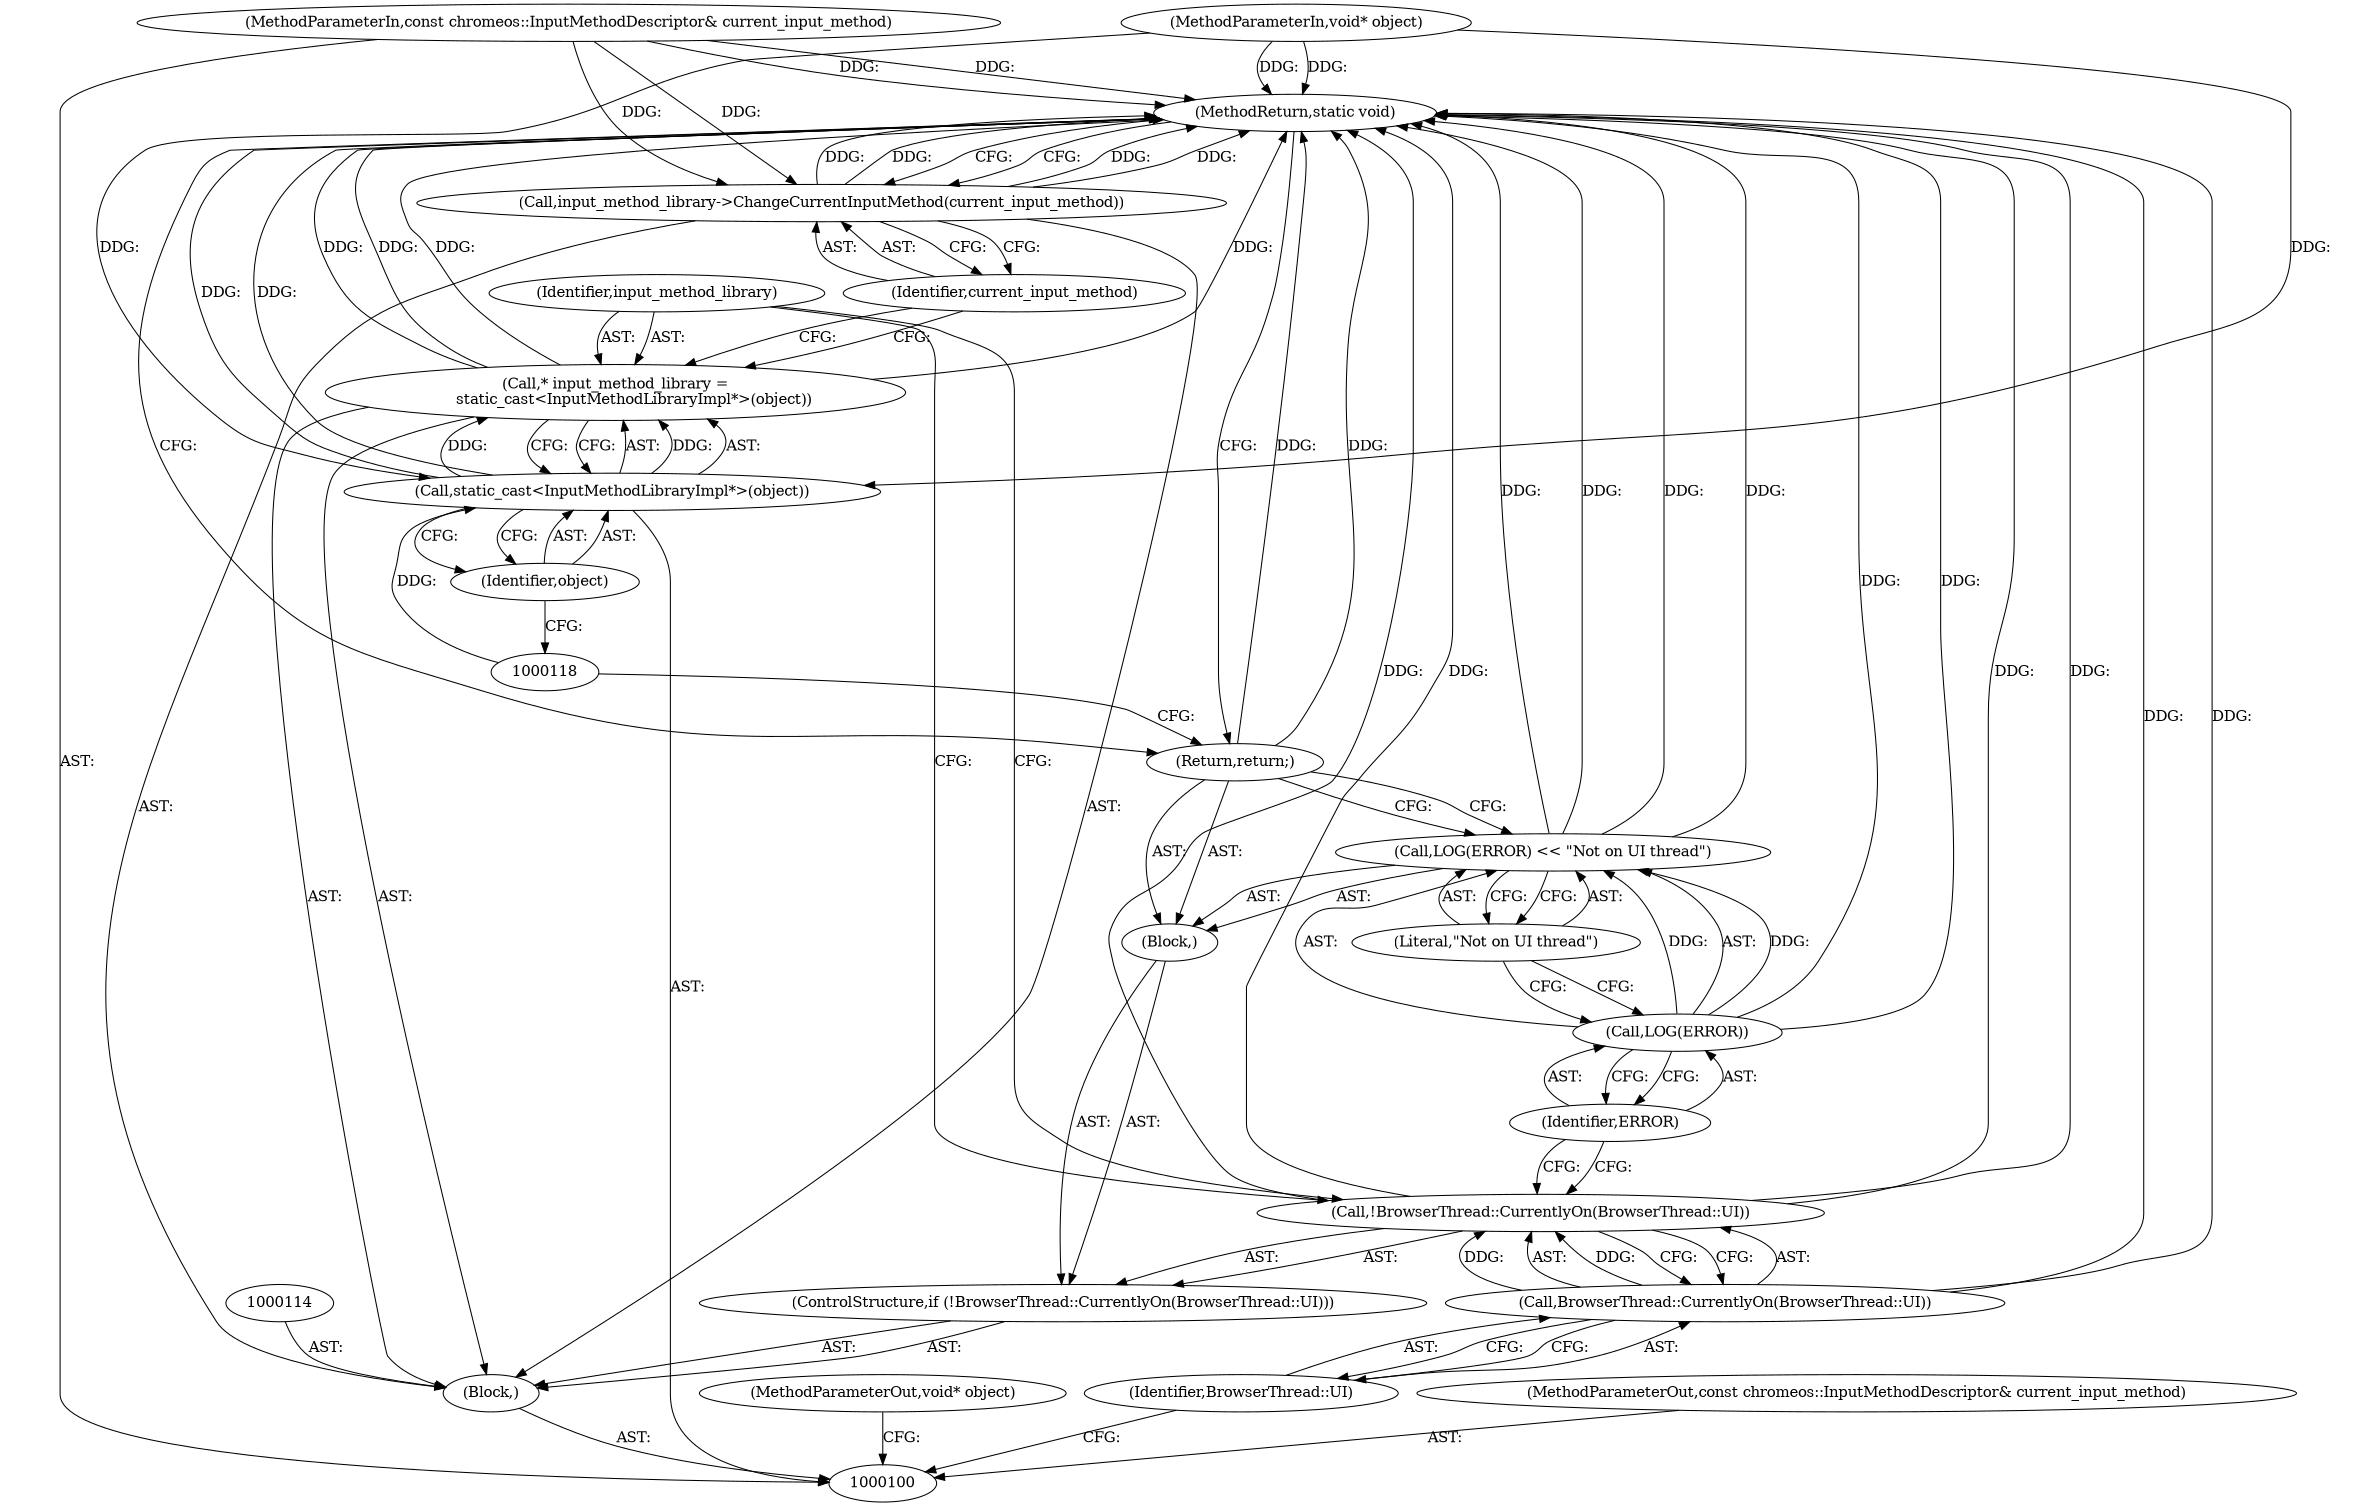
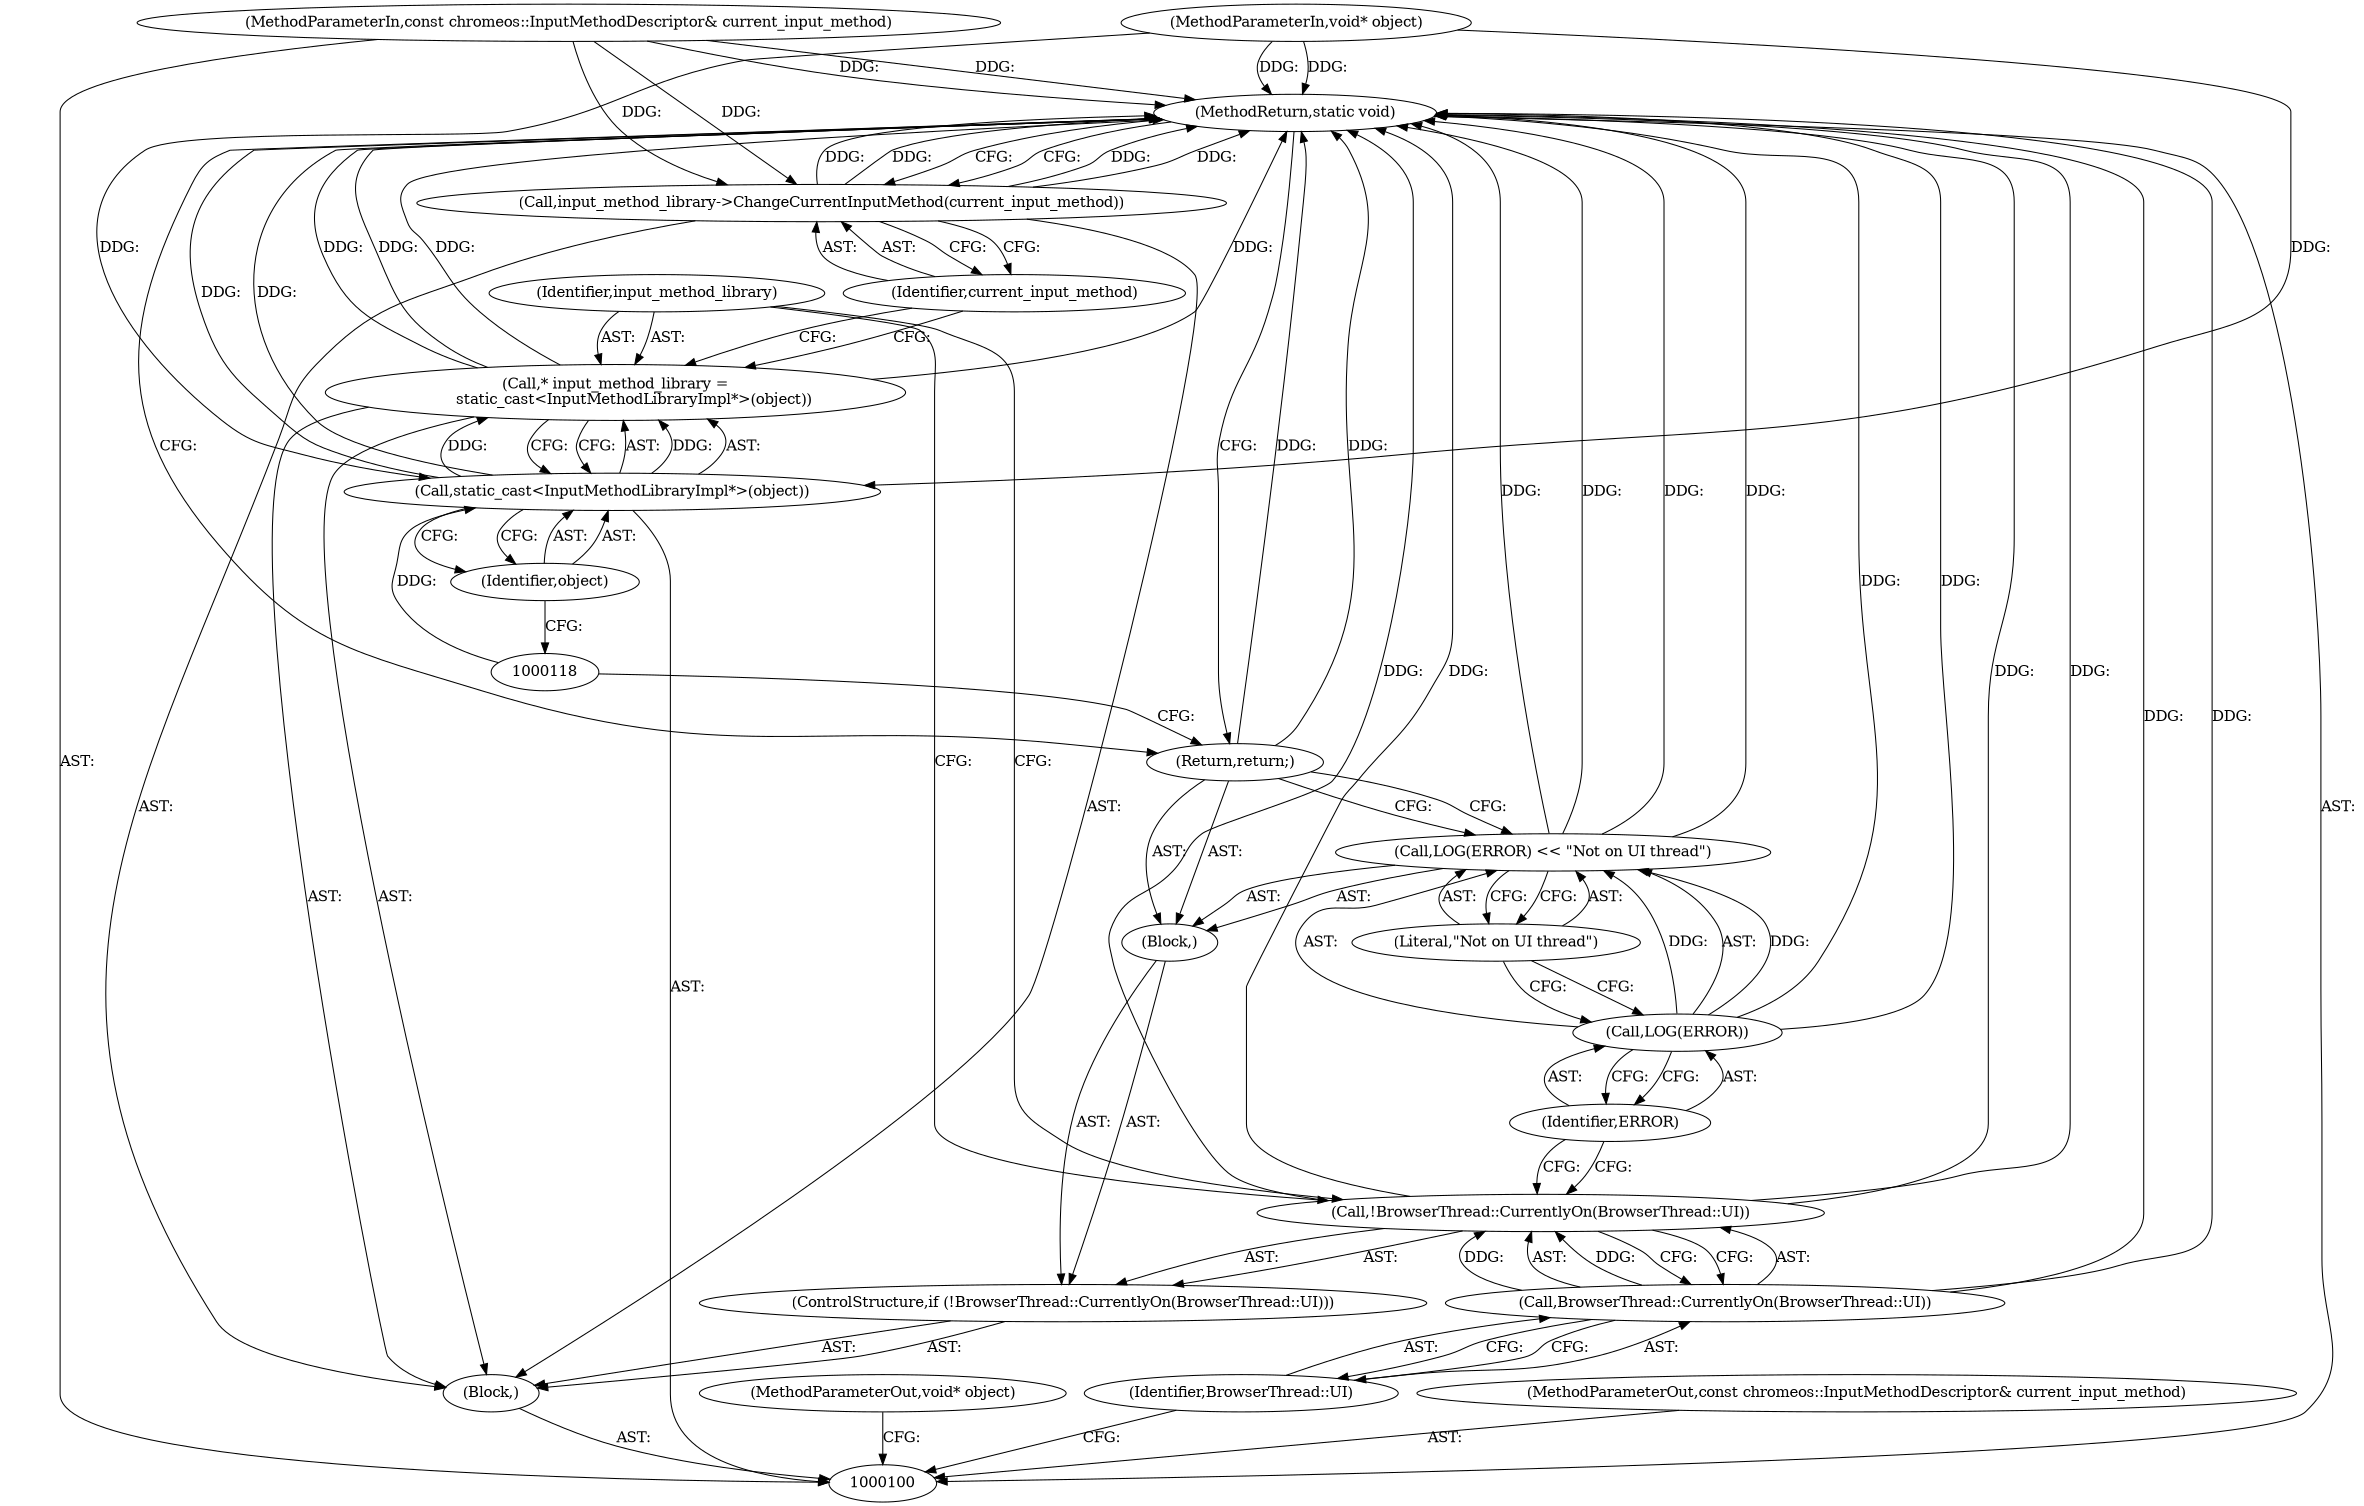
none -> (2322, 1077)
(280, 1303) -> none
